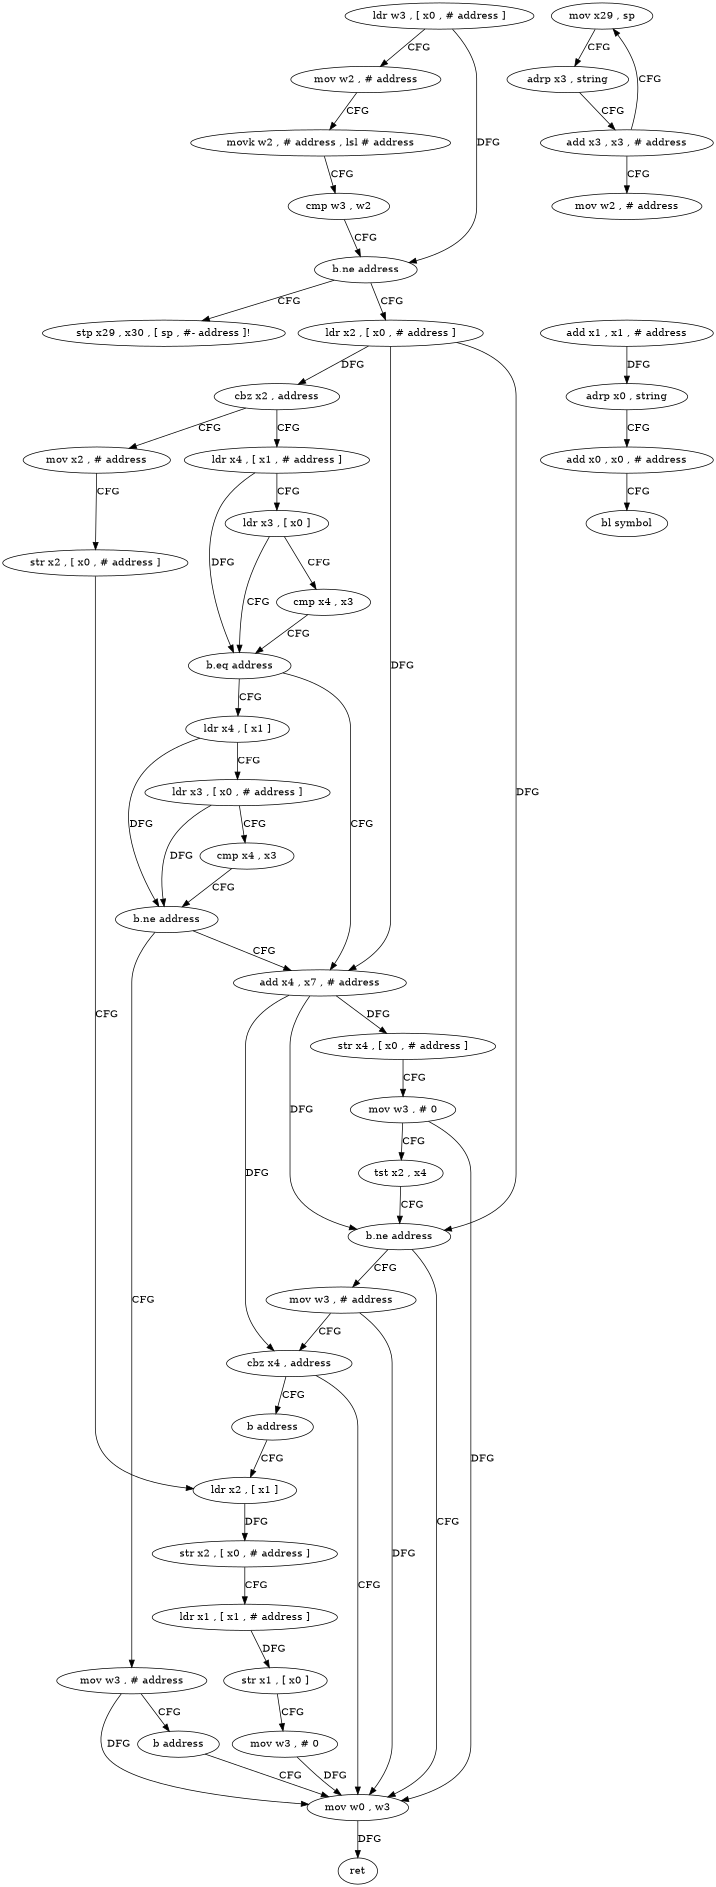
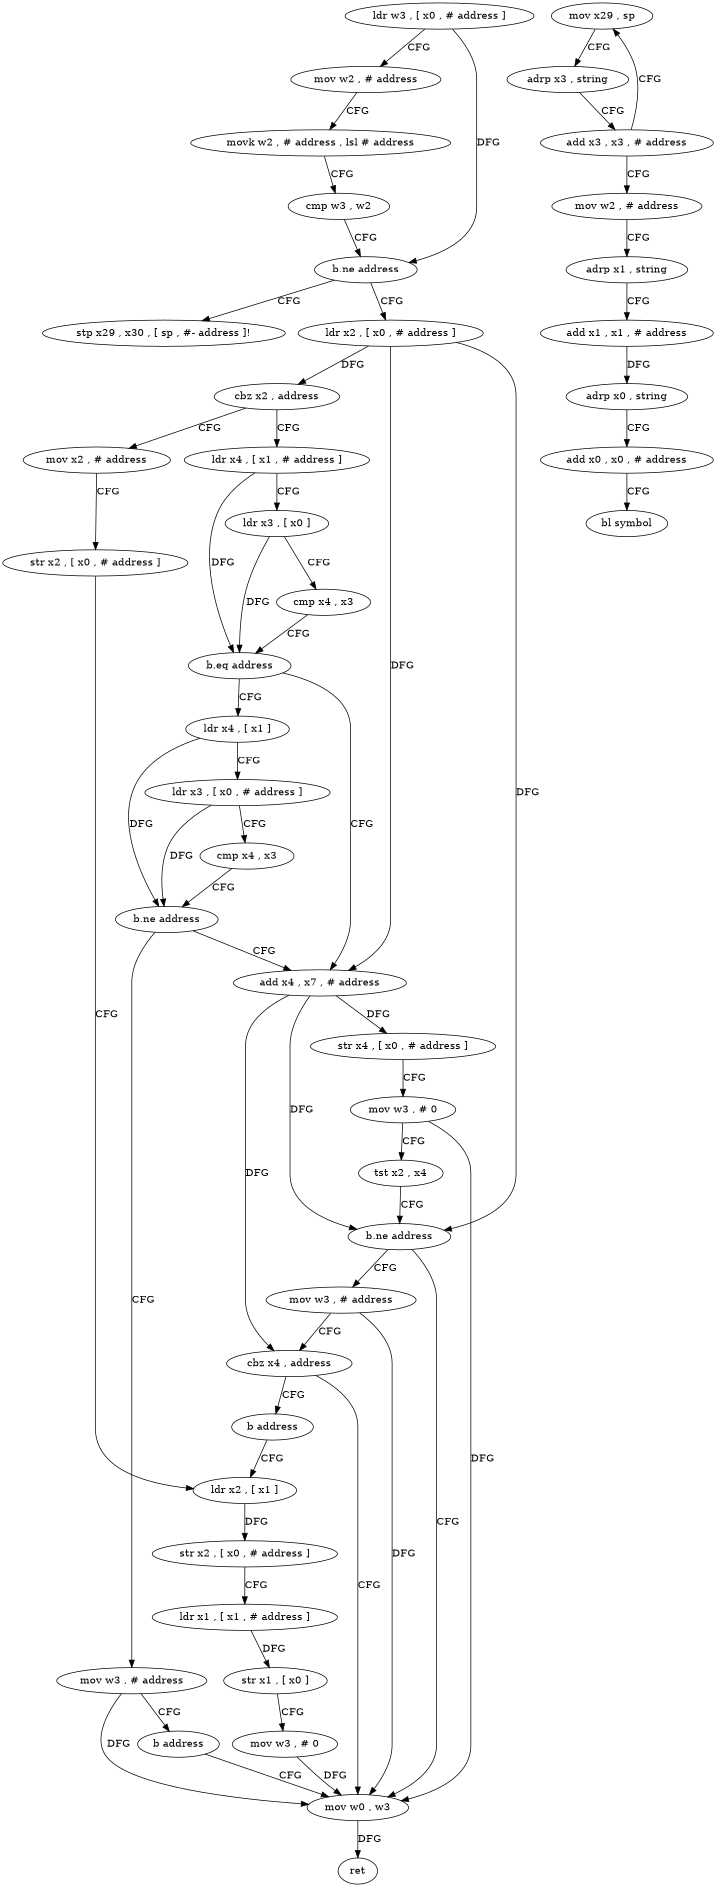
none -> (627, 270)
(258, 602) -> (258, 602)
